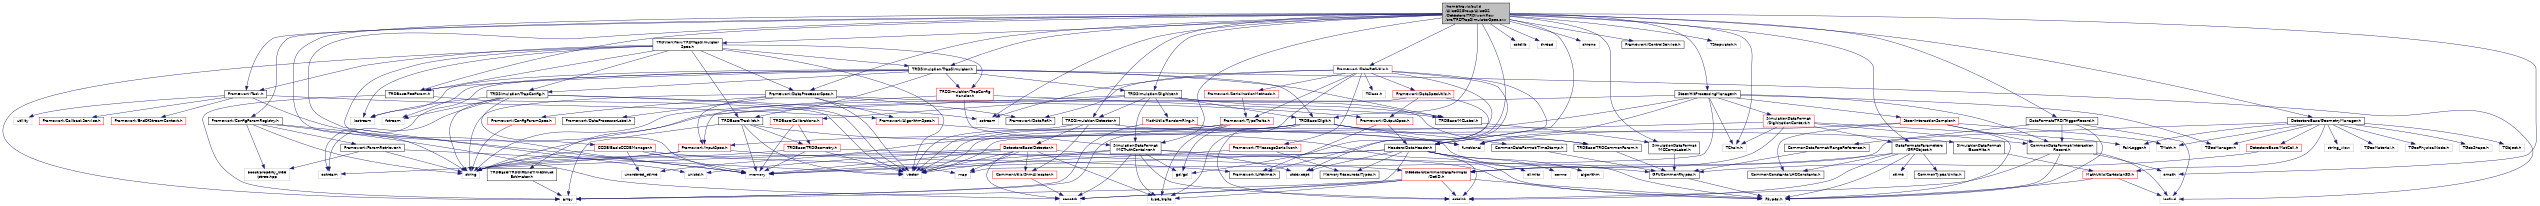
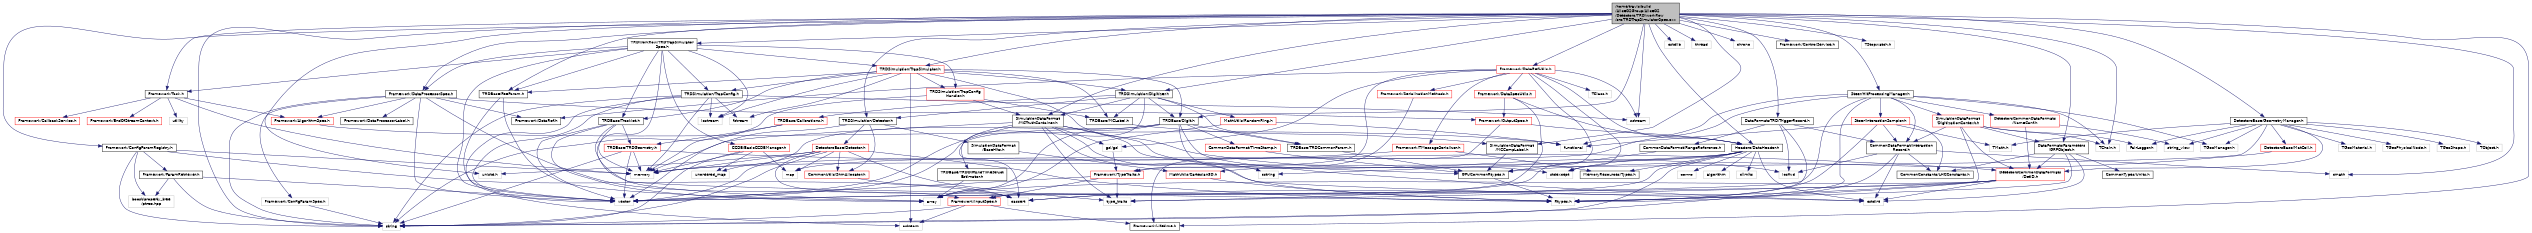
(943, 69) -> (910, 69)
(521, 121) -> (295, 202)
none -> (2025, 121)
(1201, 139) -> (1114, 159)
(1529, 148) -> (1243, 148)
none -> (1918, 161)
(641, 175) -> (710, 175)
none -> (1268, 175)
(1898, 175) -> none
(2138, 186) -> none
